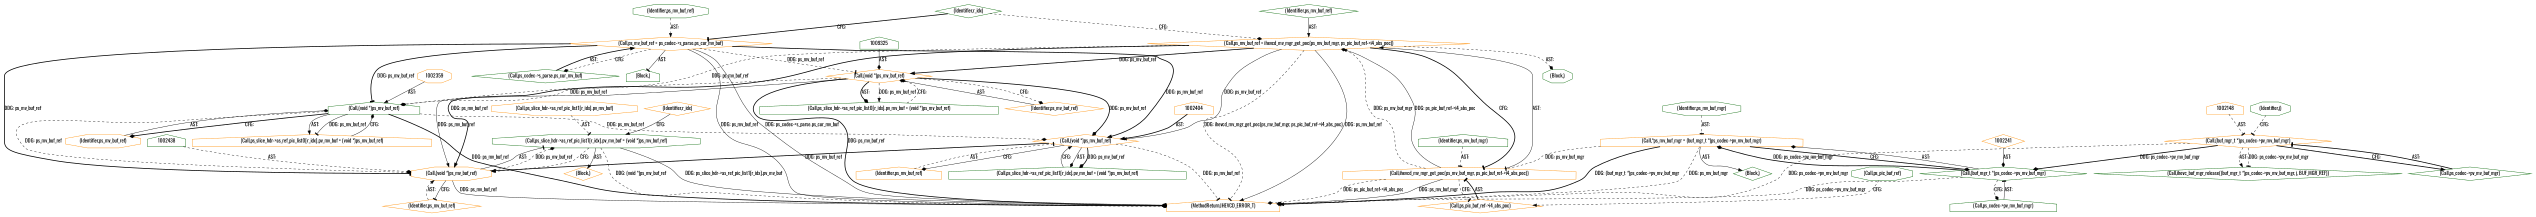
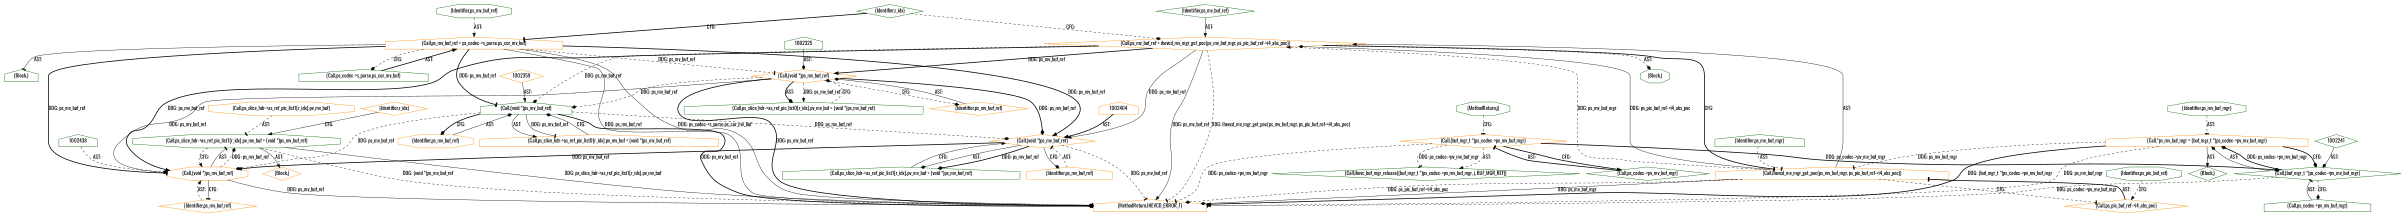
(671, 44) -> (474, 44)
(879, 44) -> (804, 44)
(435, 76) -> (522, 76)
(545, 76) -> (364, 76)
(2225, 109) -> none
(2270, 109) -> (1483, 109)
(2003, 141) -> (2336, 141)
(1882, 174) -> (2144, 174)
